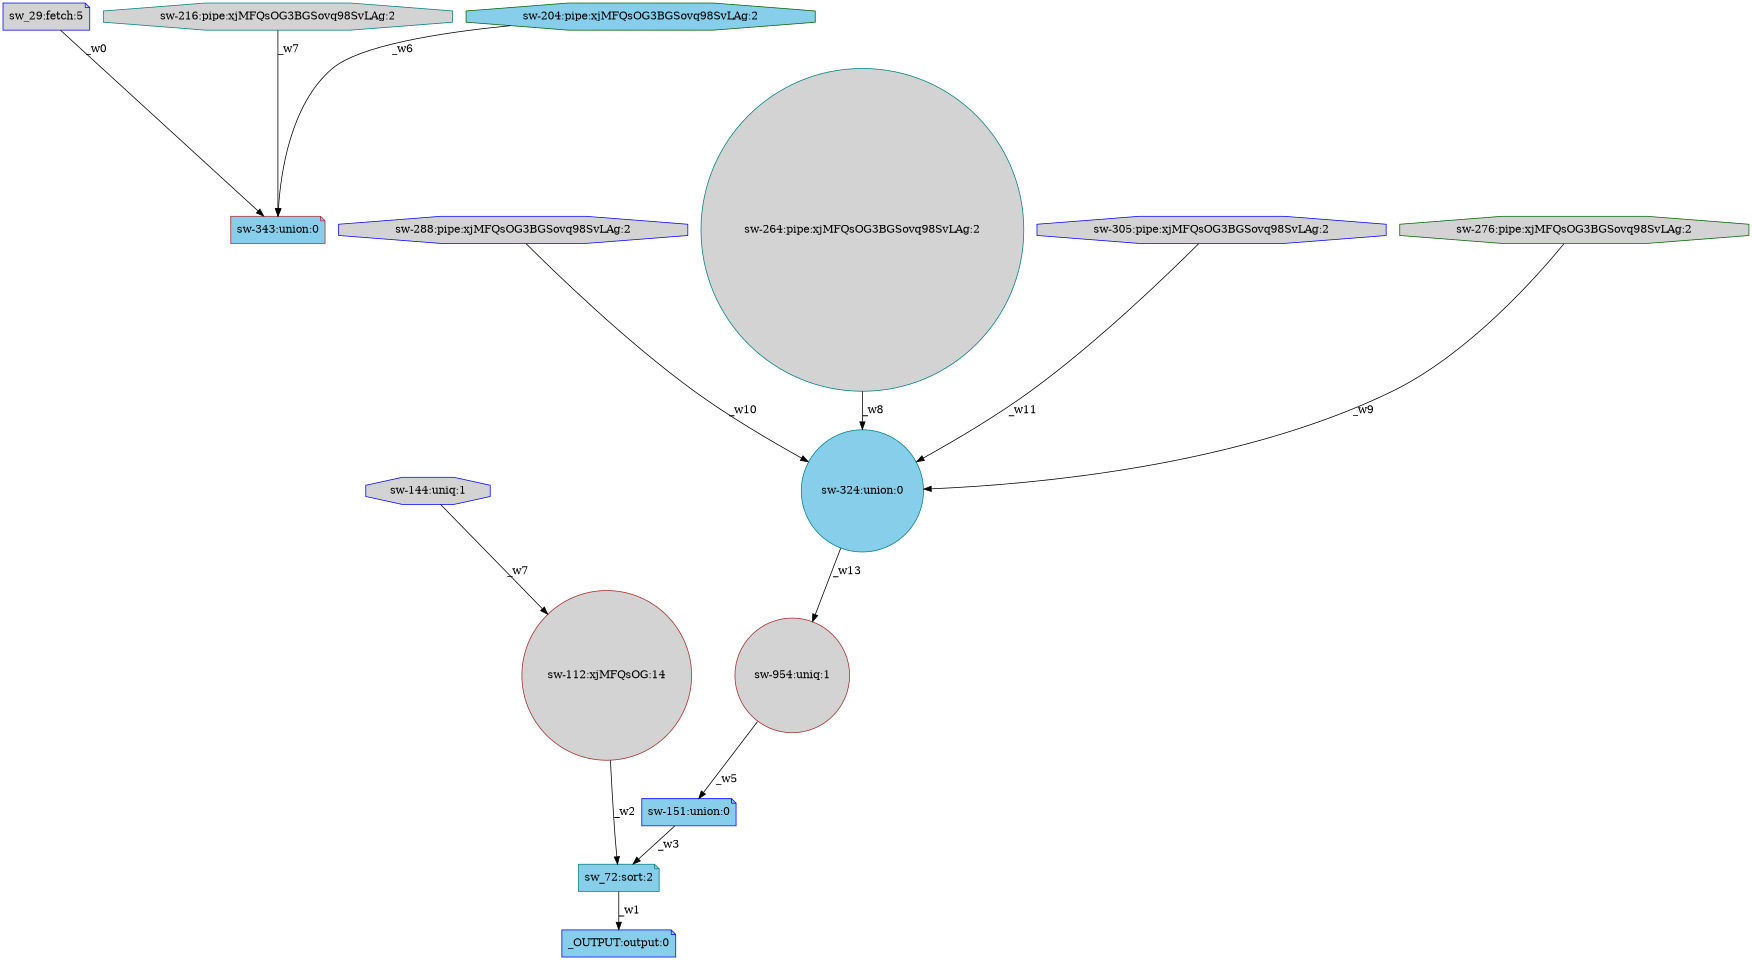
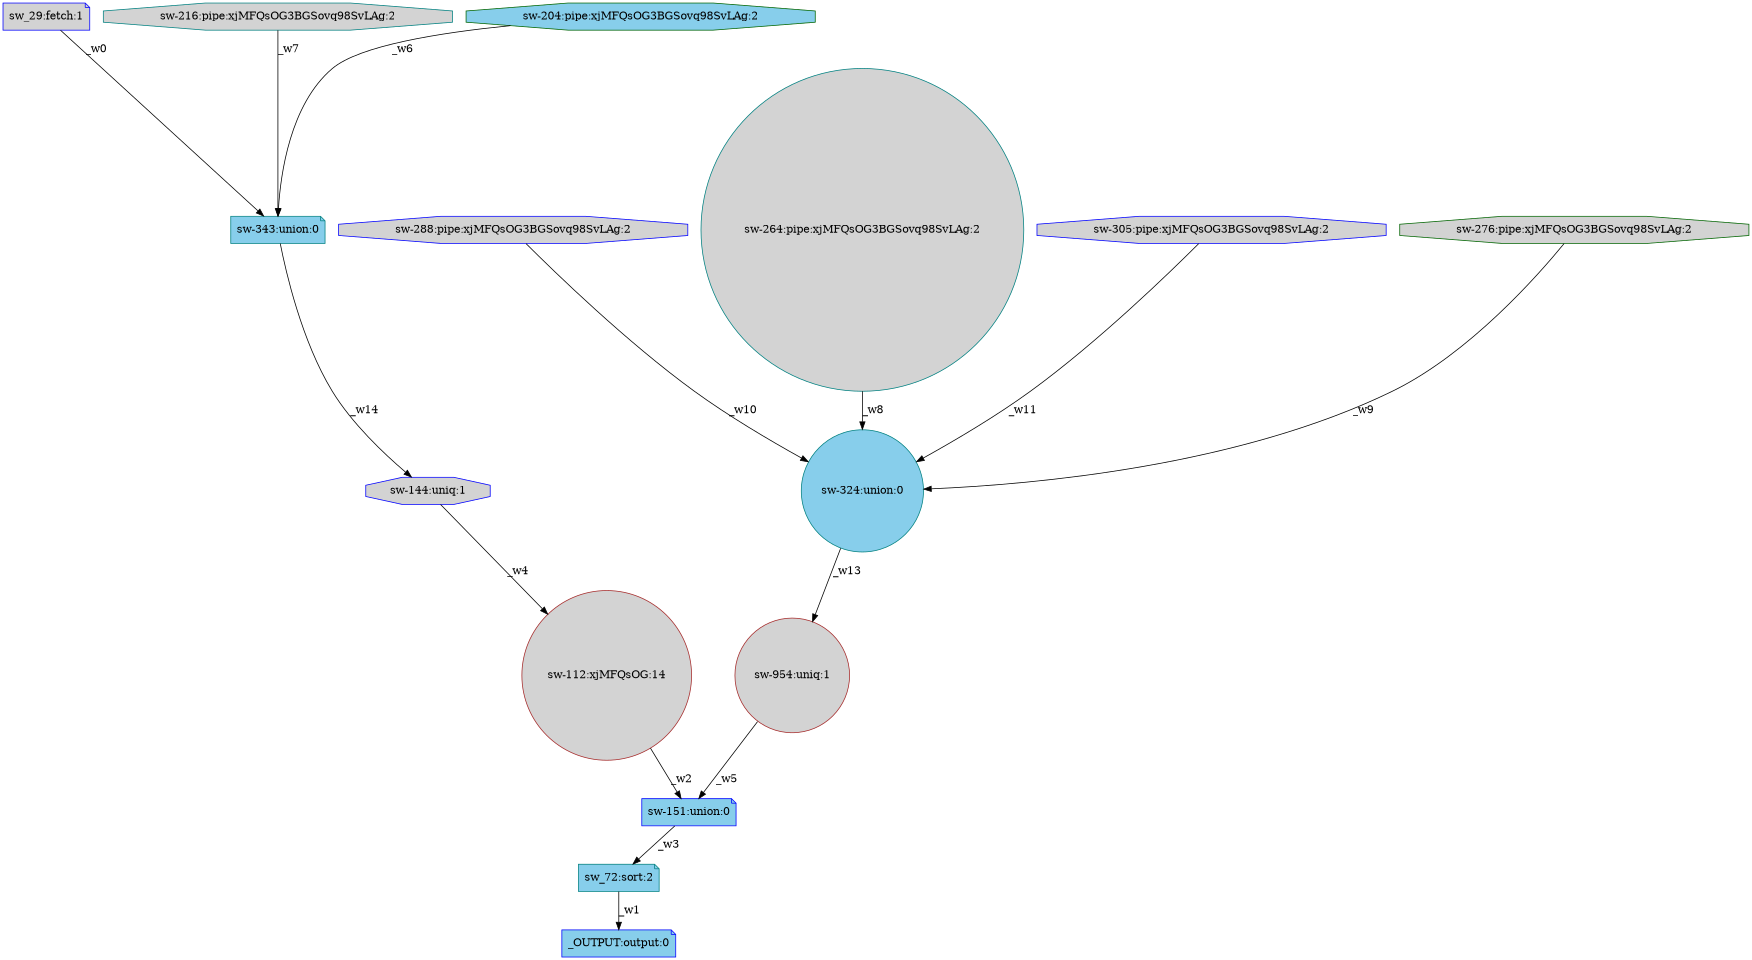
(46, 17) -> (46, 17)
(278, 230) -> (278, 230)
none -> (321, 370)
(518, 571) -> (518, 571)
(613, 808) -> (664, 770)
